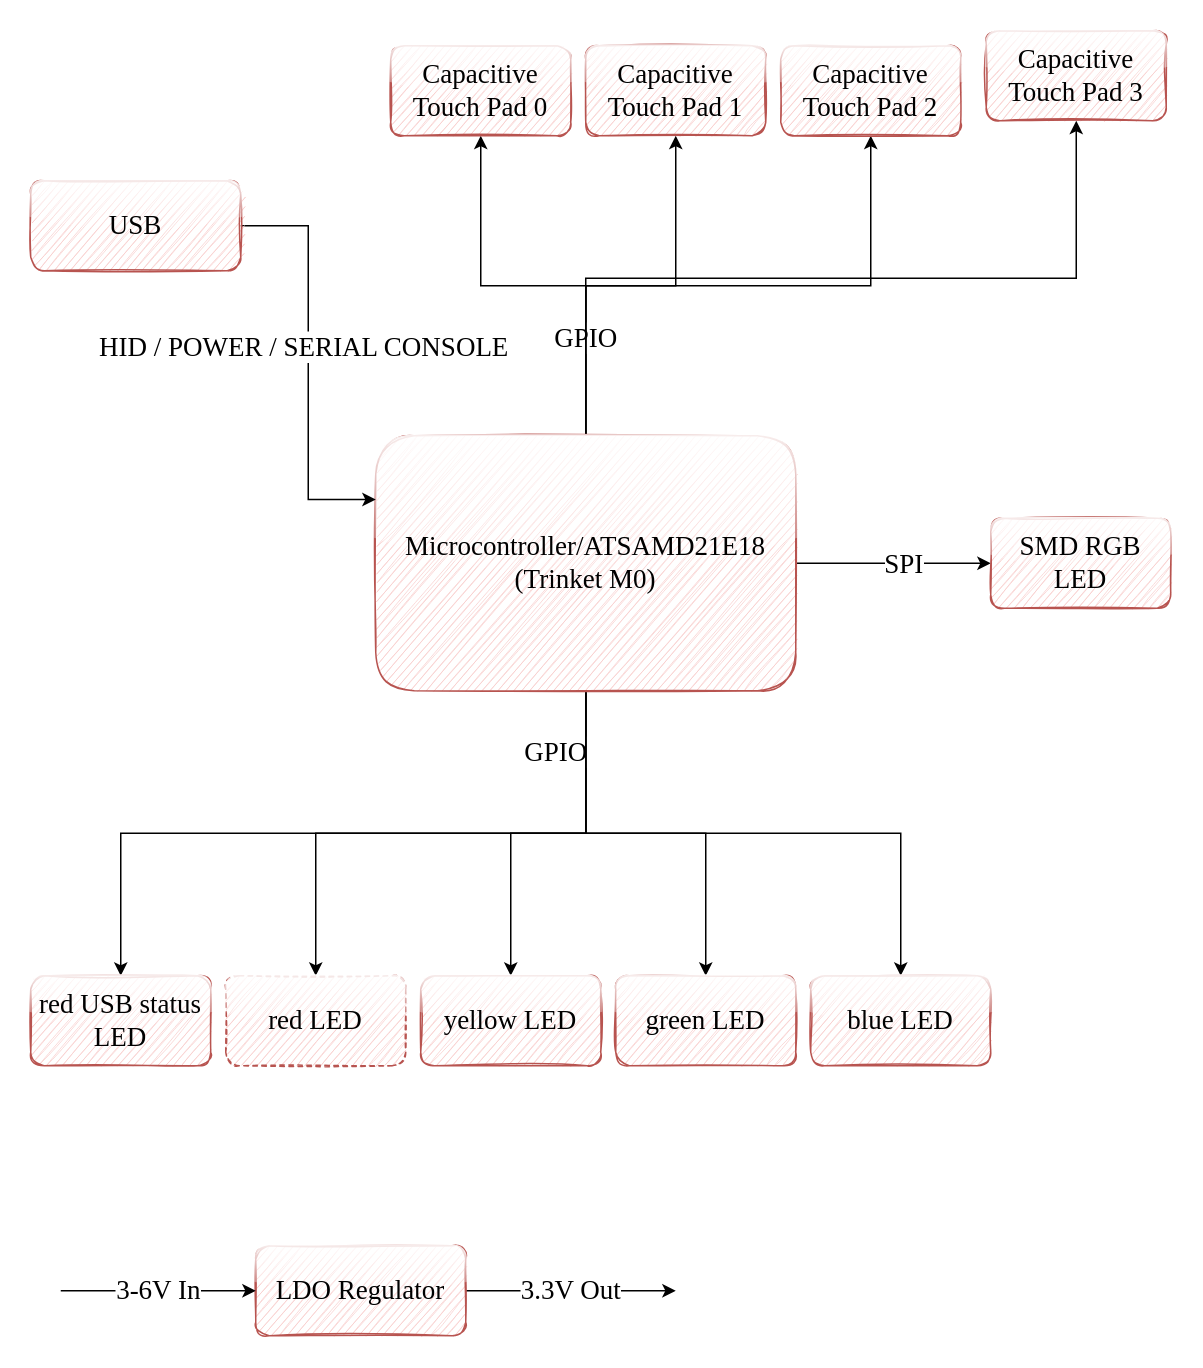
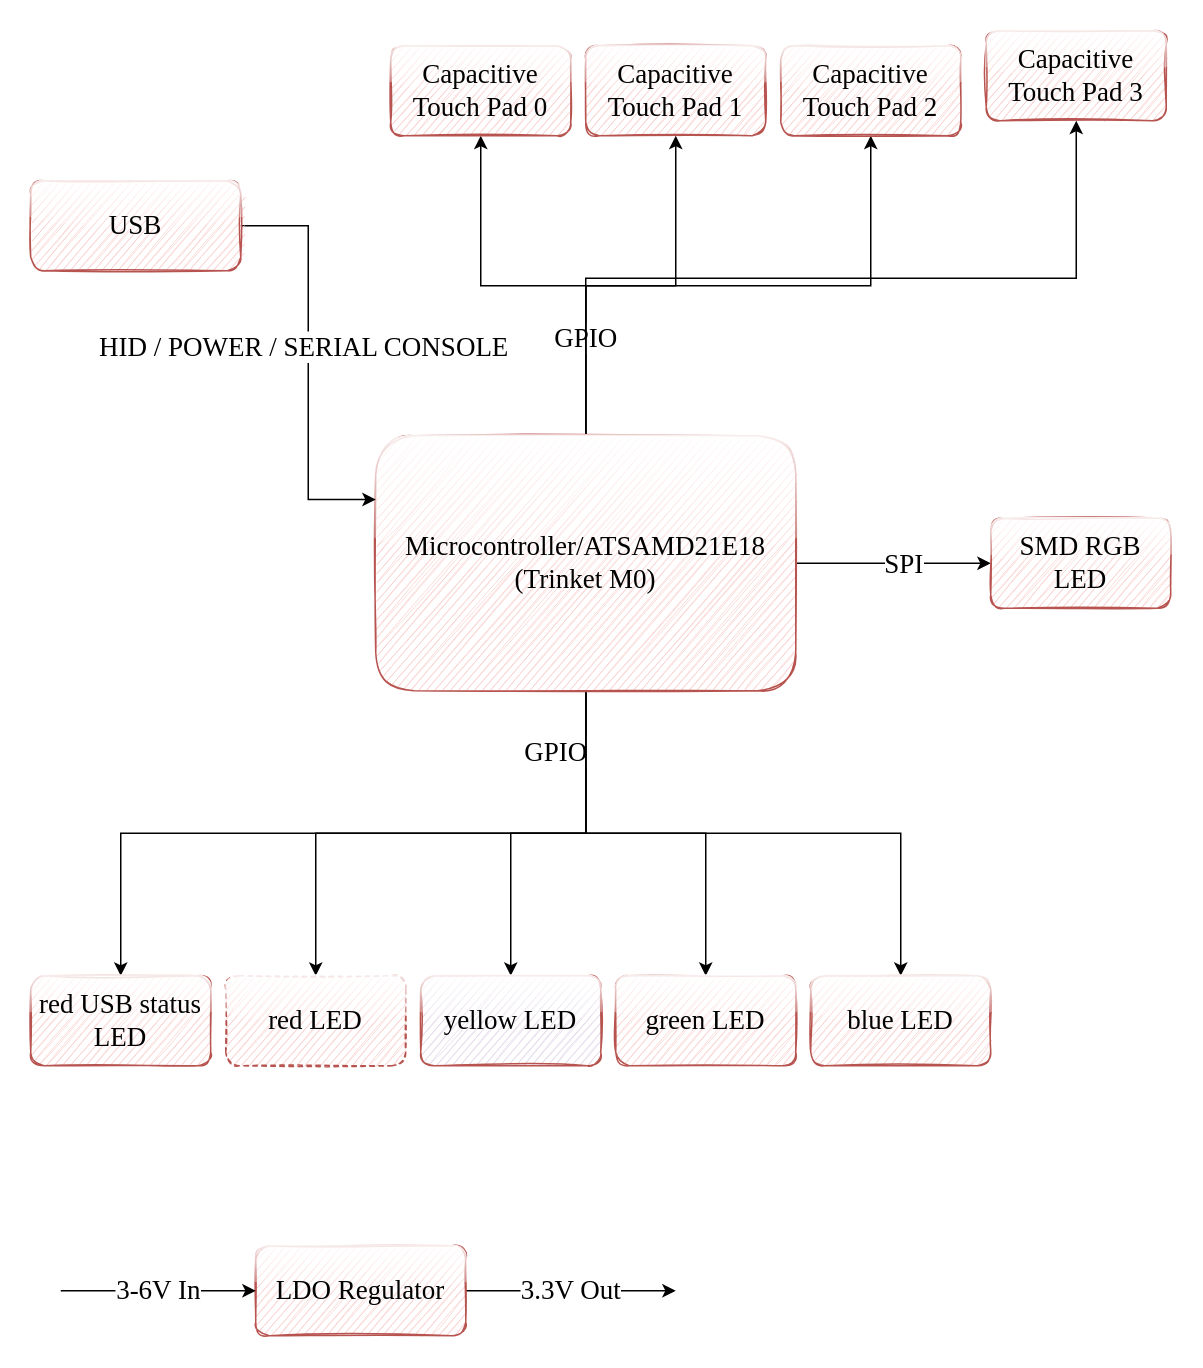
(511, 1021) -> (511, 1021)
